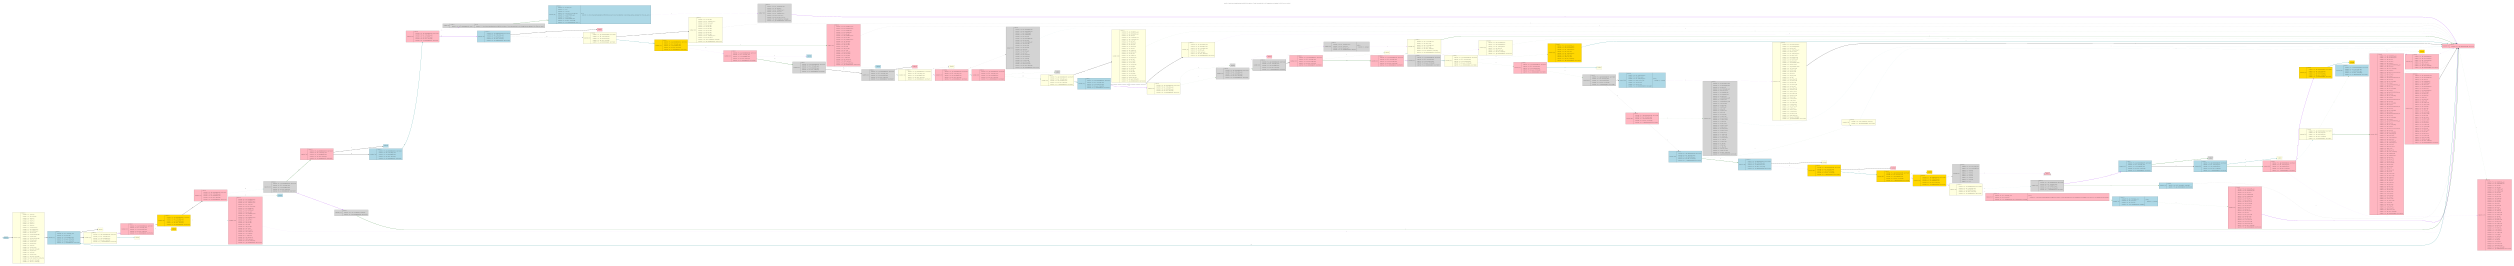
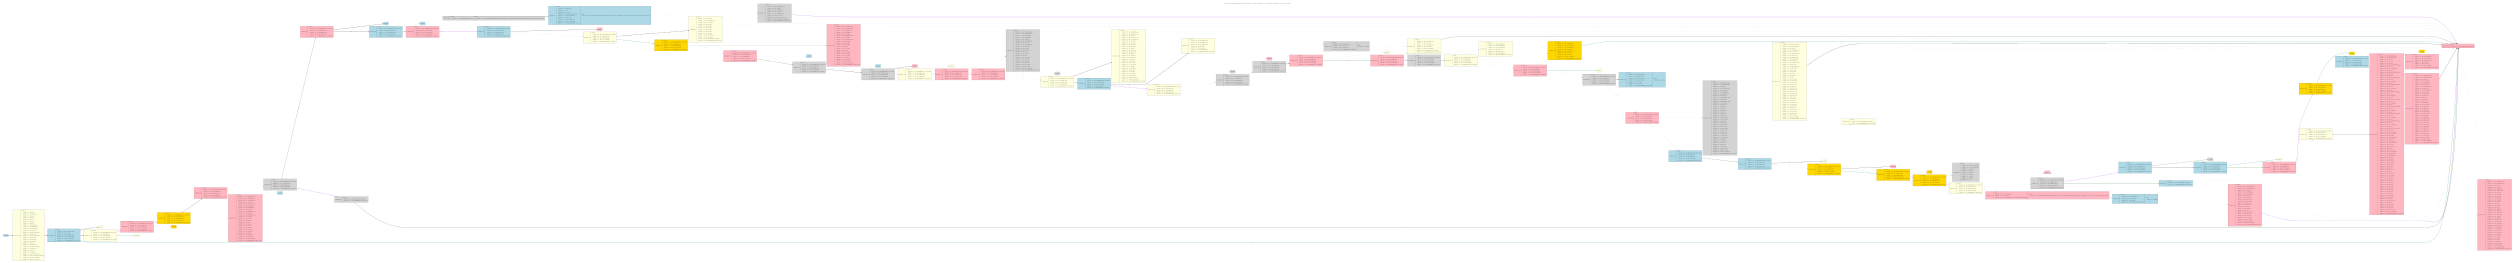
none -> (423, 24)
